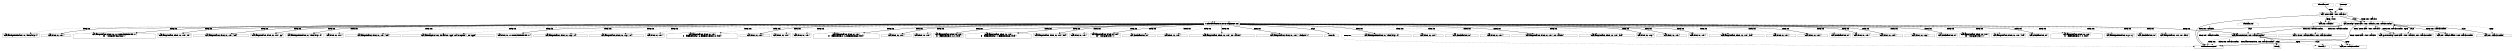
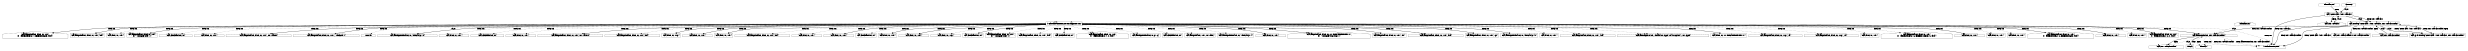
(1284, 27) -> (709, 25)
(2312, 35) -> none
